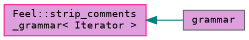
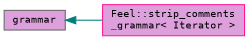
(170, 20) -> (89, 20)
